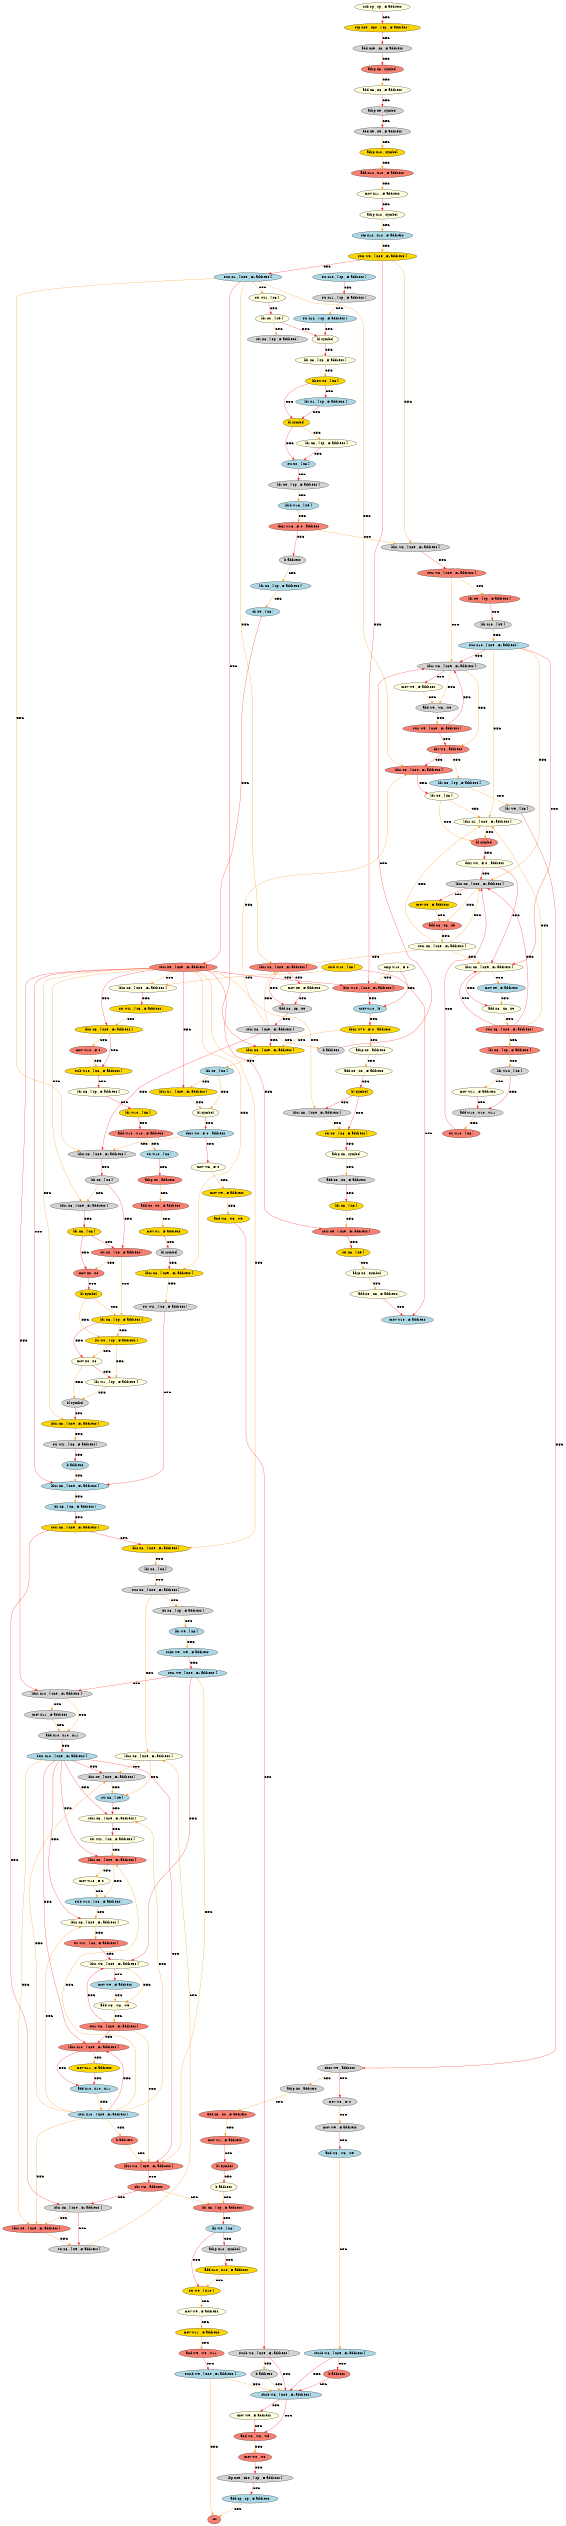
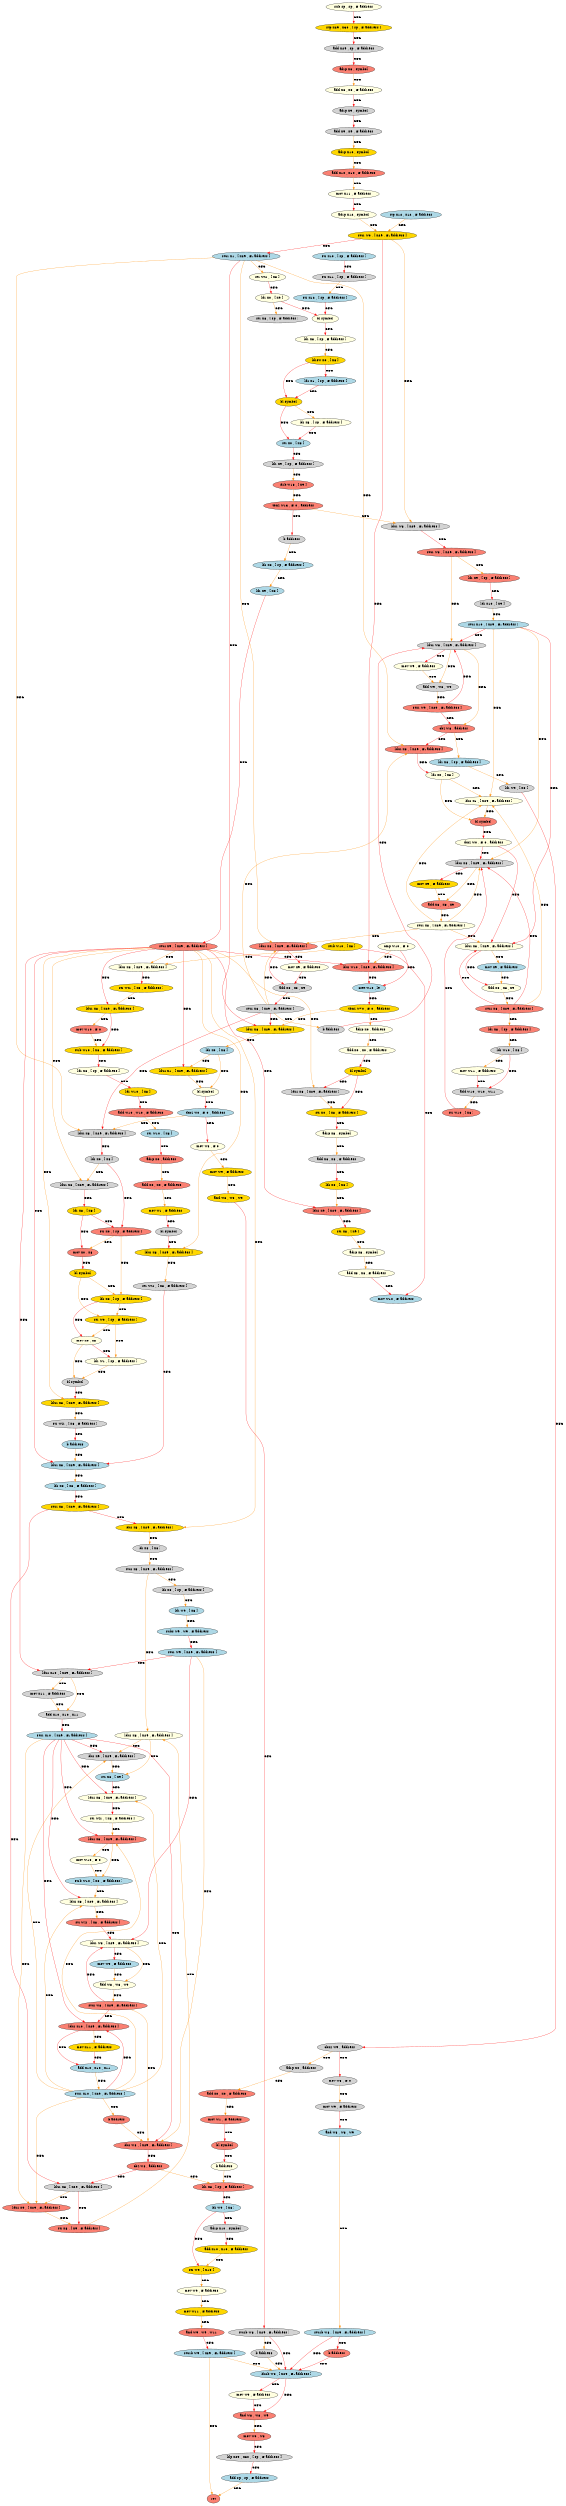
(382, 224) -> (367, 224)
(299, 506) -> (293, 485)
(79, 2249) -> (79, 2229)
